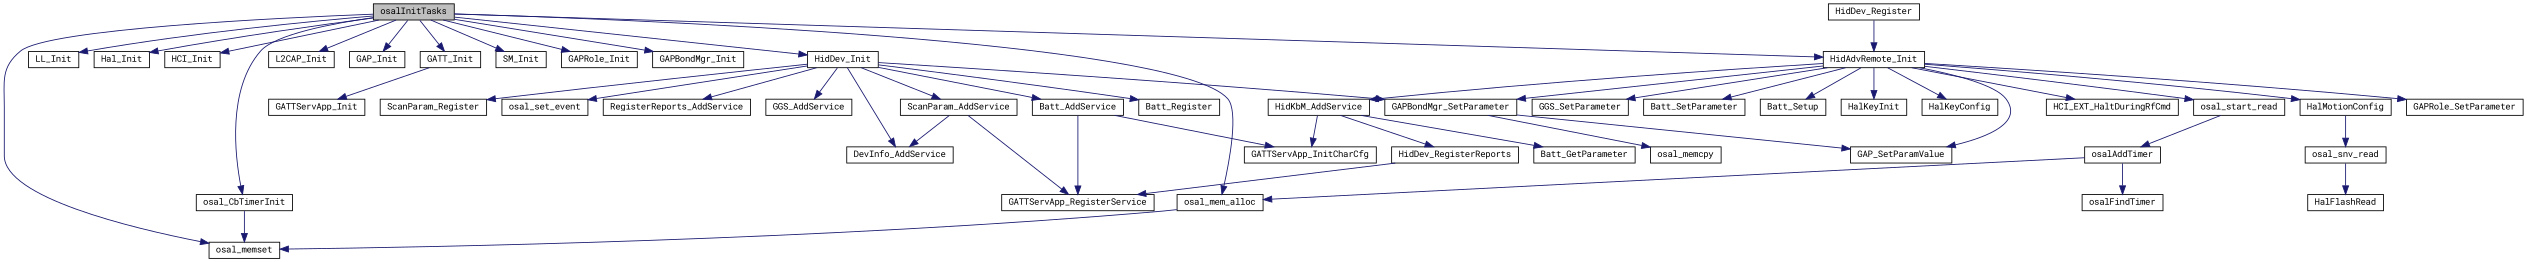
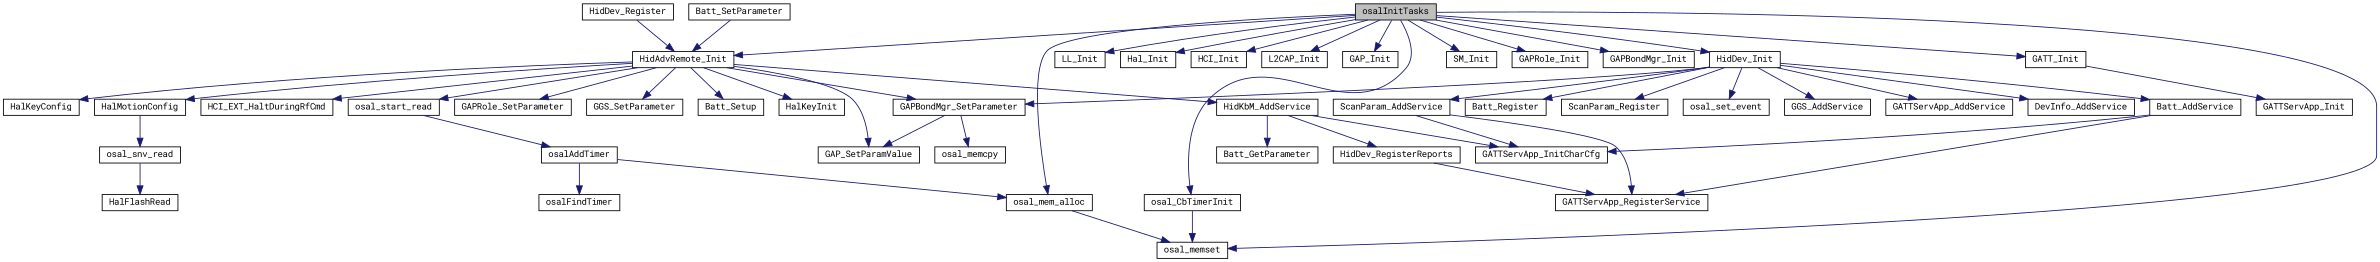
(1788, 82) -> (715, 33)
(677, 107) -> (1949, 107)
(933, 128) -> (1462, 130)
